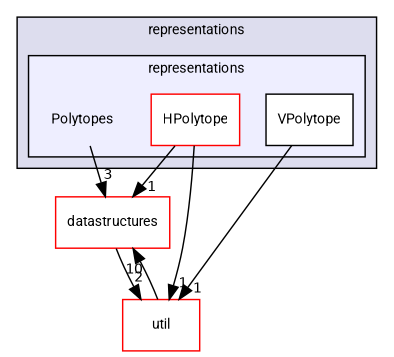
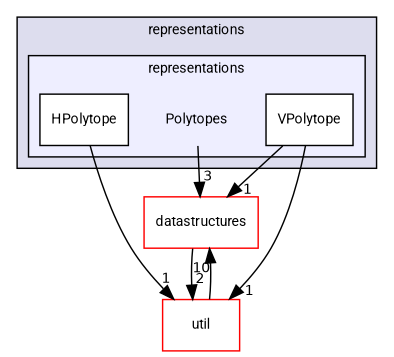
(195, 120) -> (84, 120)
(159, 166) -> (261, 166)
